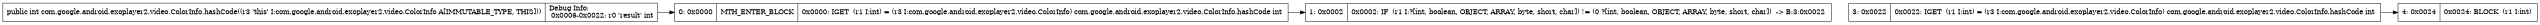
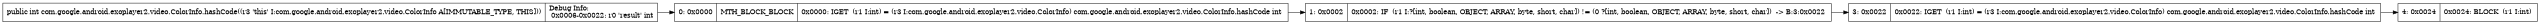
(757, 12) -> (757, 12)
none -> (1838, 12)
